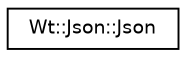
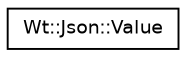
(93, 29) -> (93, 29)
